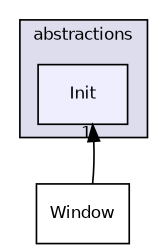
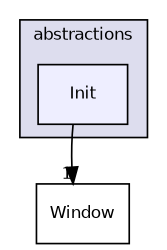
(94, 163) -> (72, 148)
